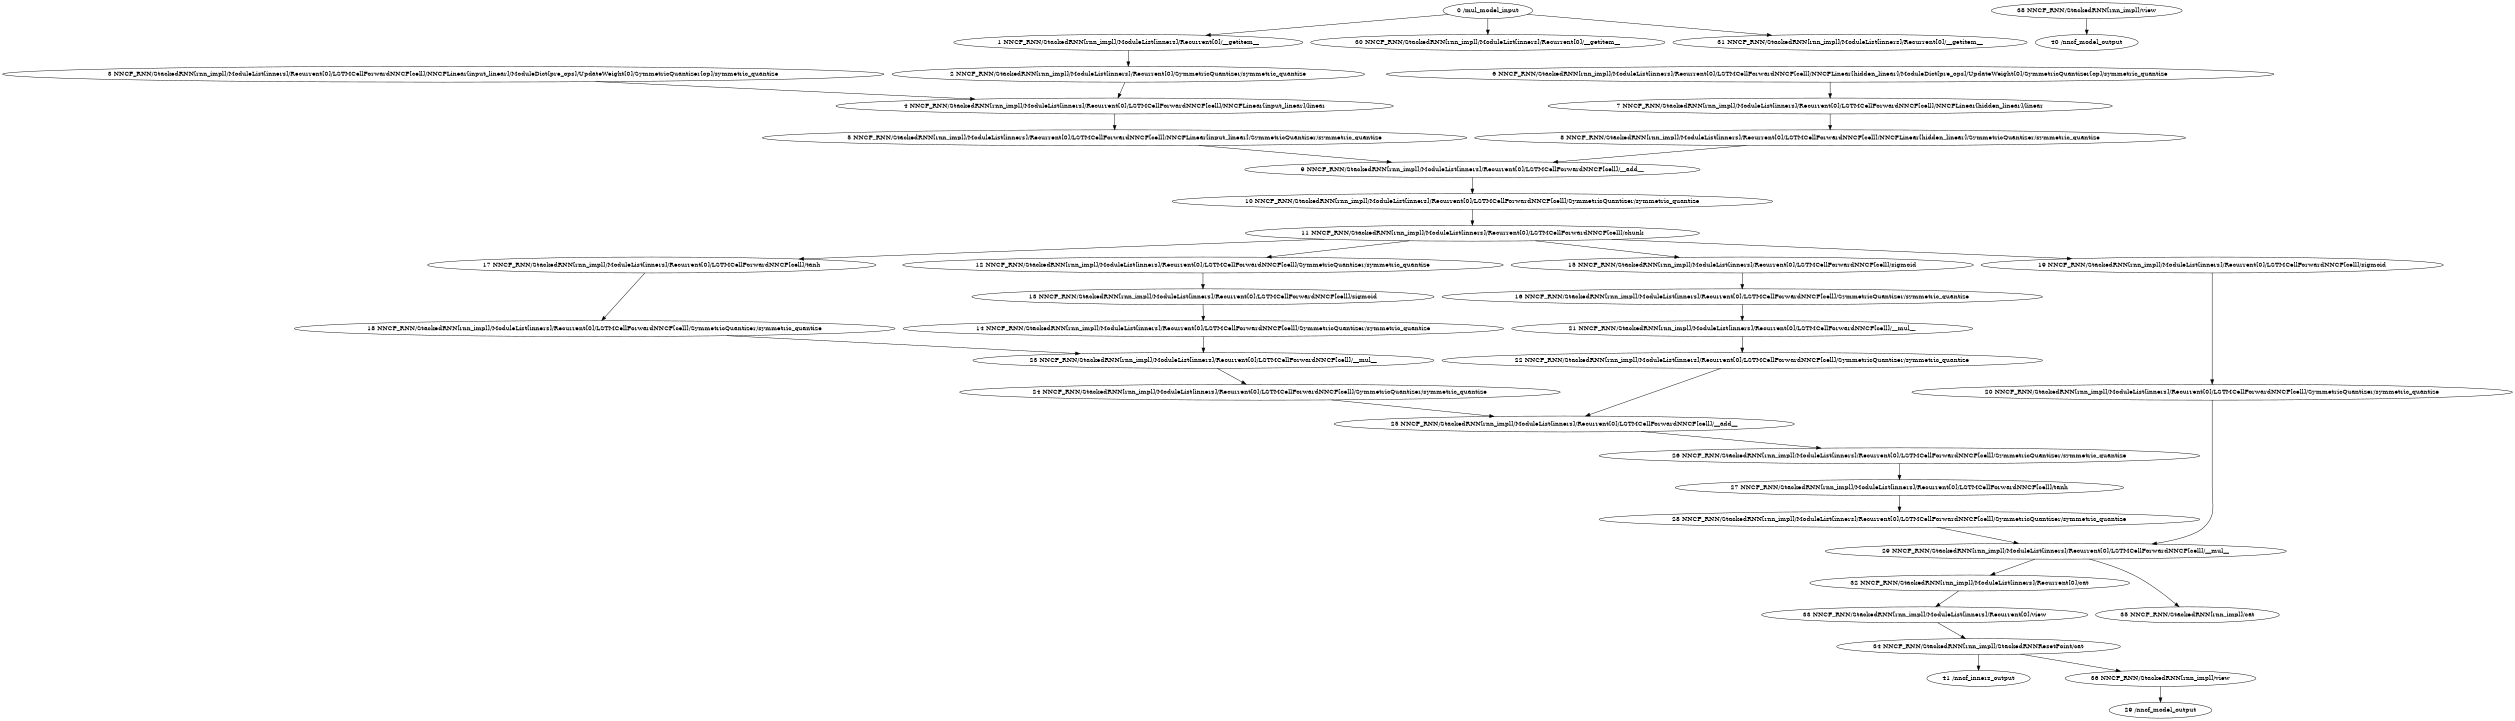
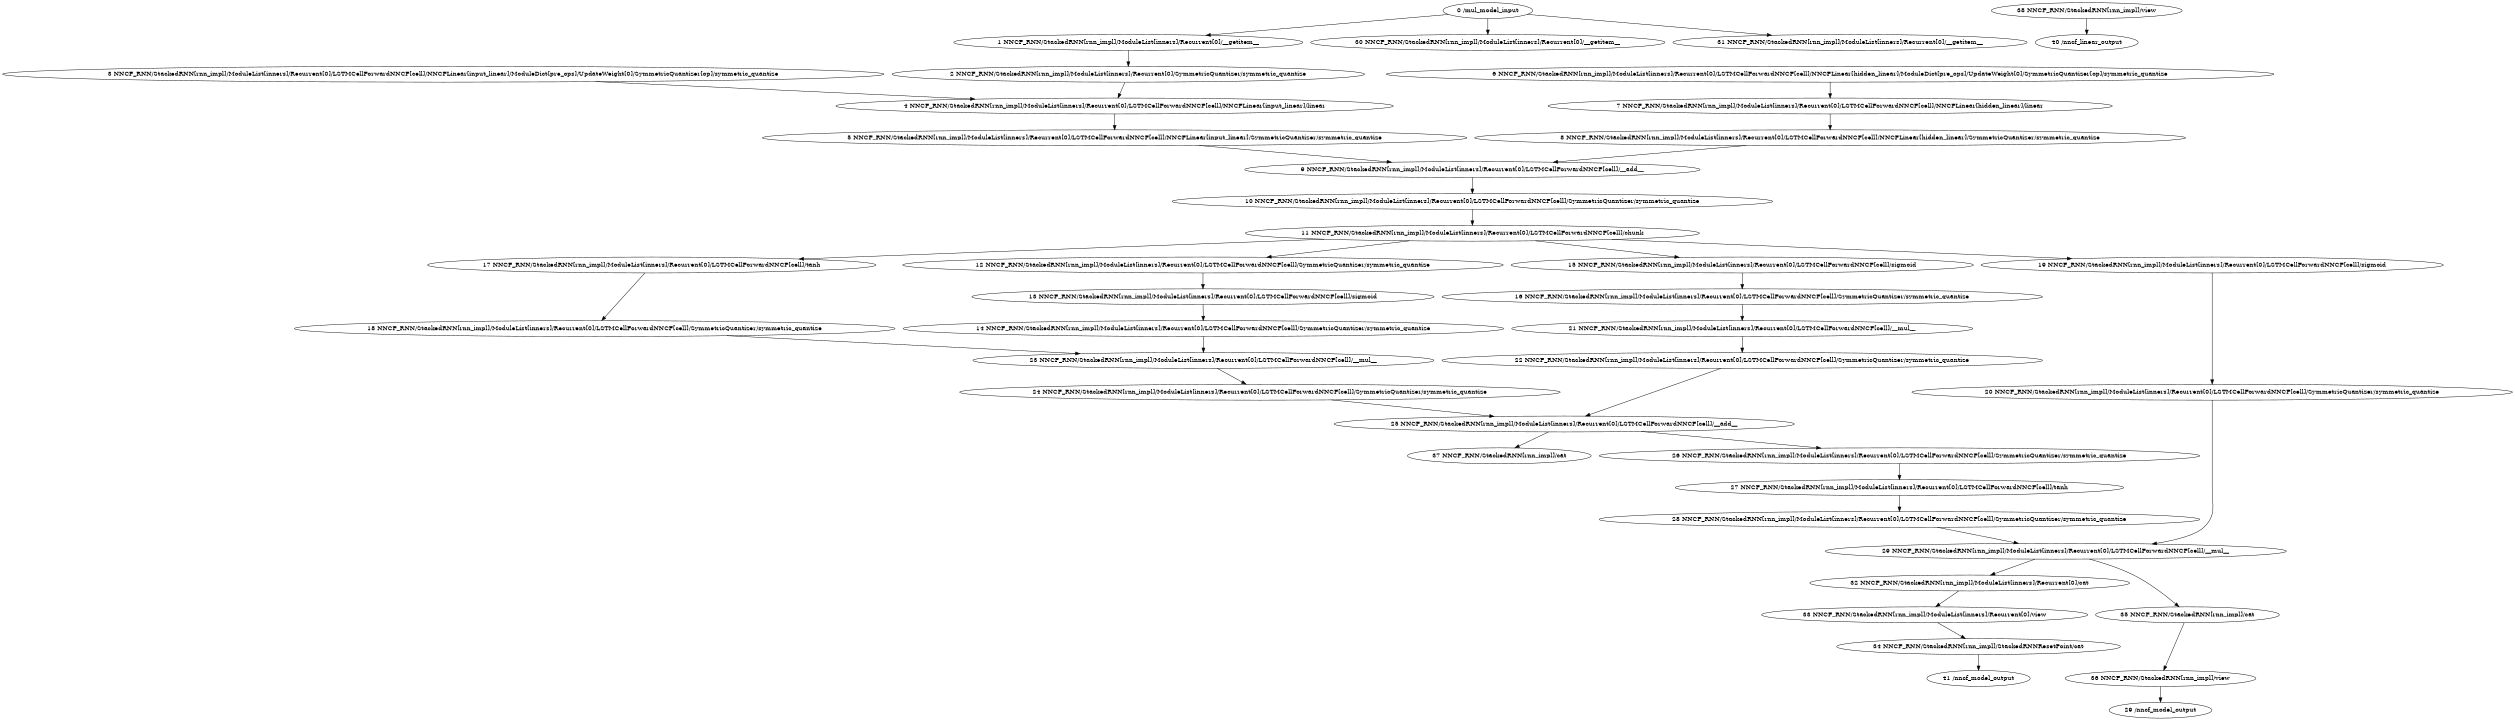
(2087, 42) -> (2087, 42)
none -> (1499, 456)
(2068, 662) -> (2175, 645)
(1979, 678) -> (1979, 678)
